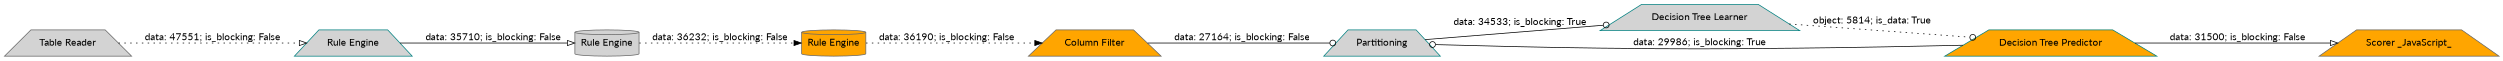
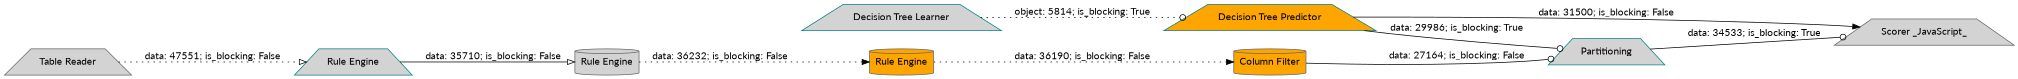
(1872, 21) -> (1083, 12)
(1514, 32) -> (1745, 43)
(1095, 43) -> (1270, 62)
(2233, 43) -> (1603, 19)
(2409, 43) -> (1924, 32)
